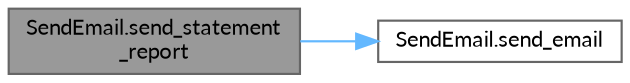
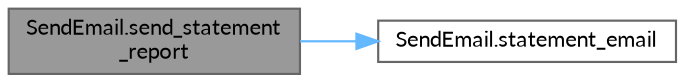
(500, 41) -> (527, 41)
